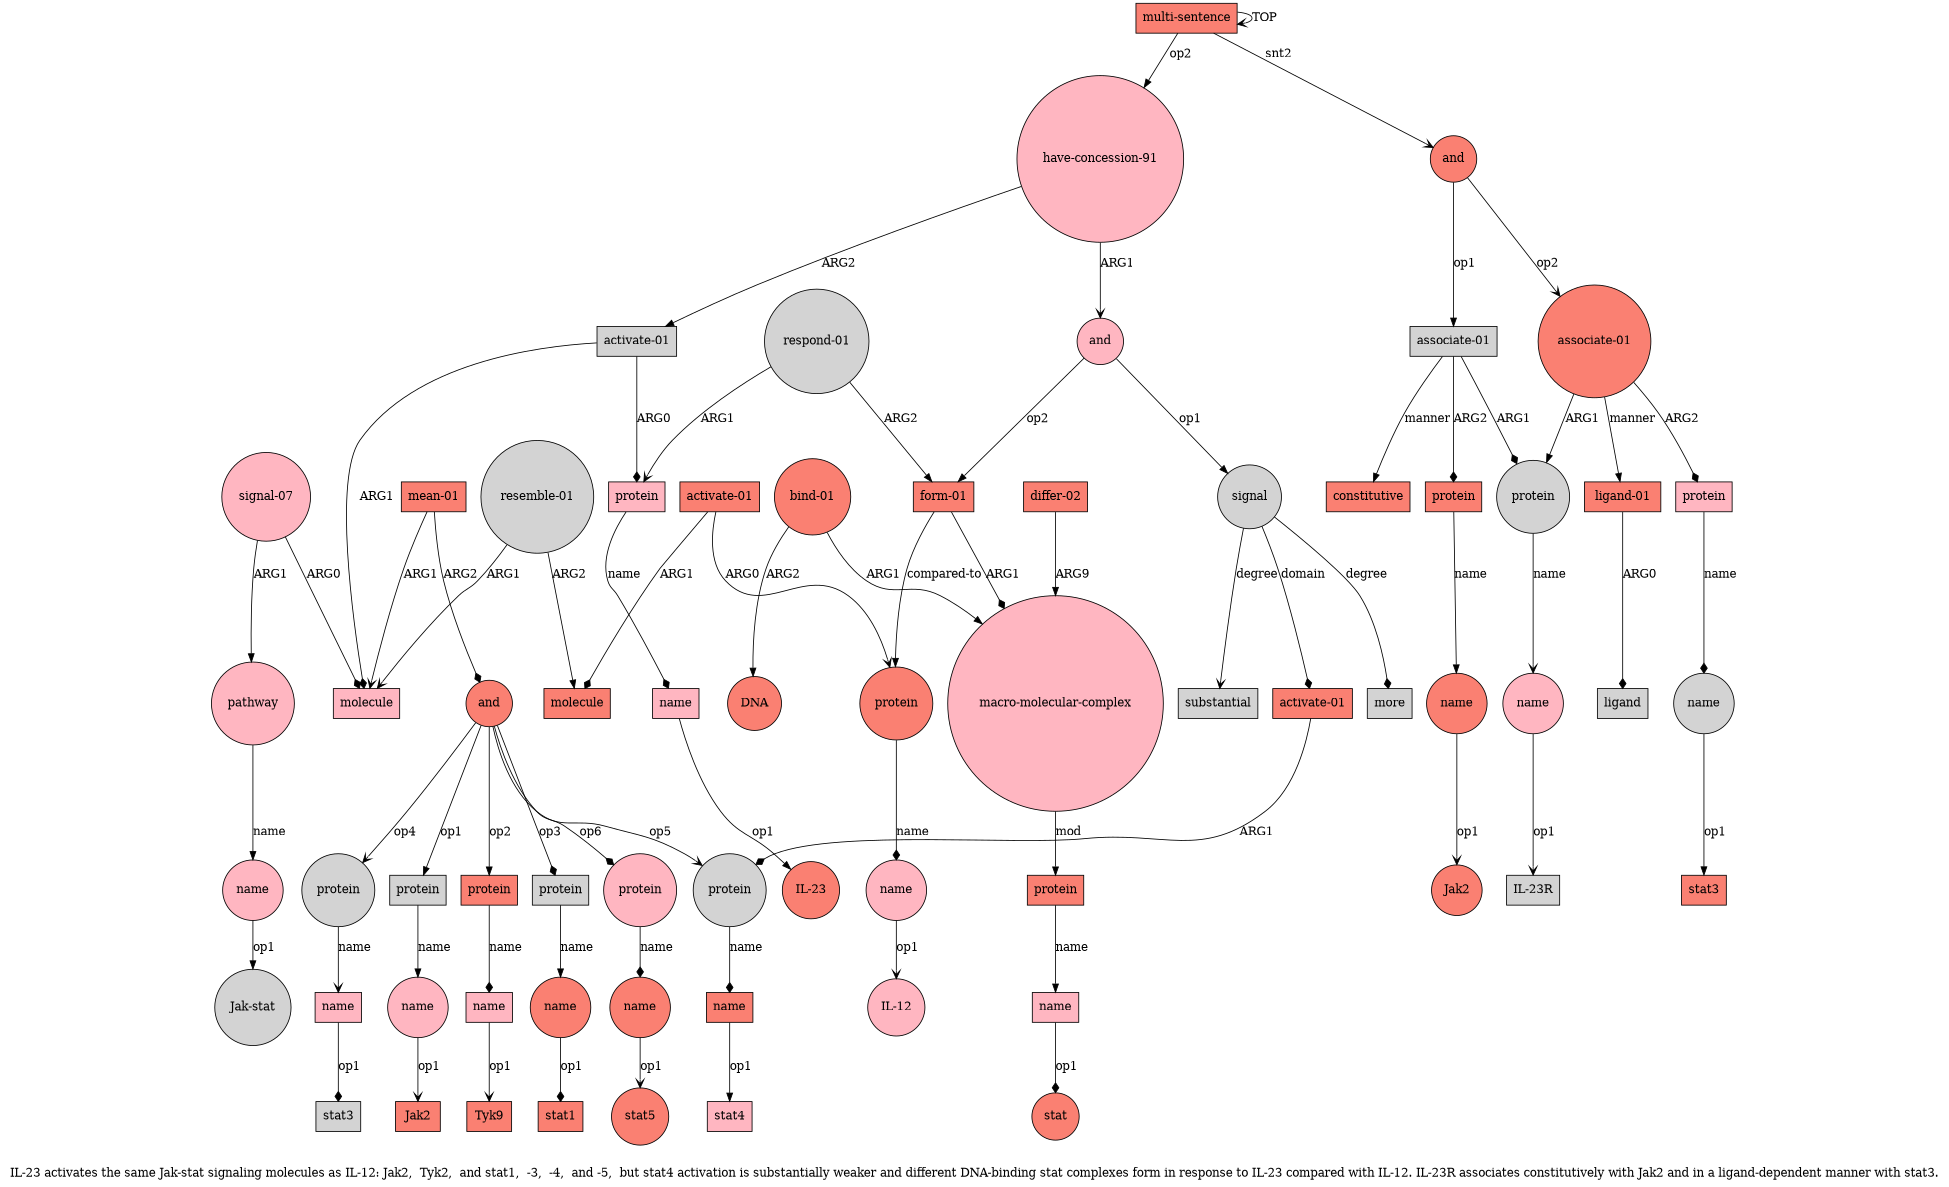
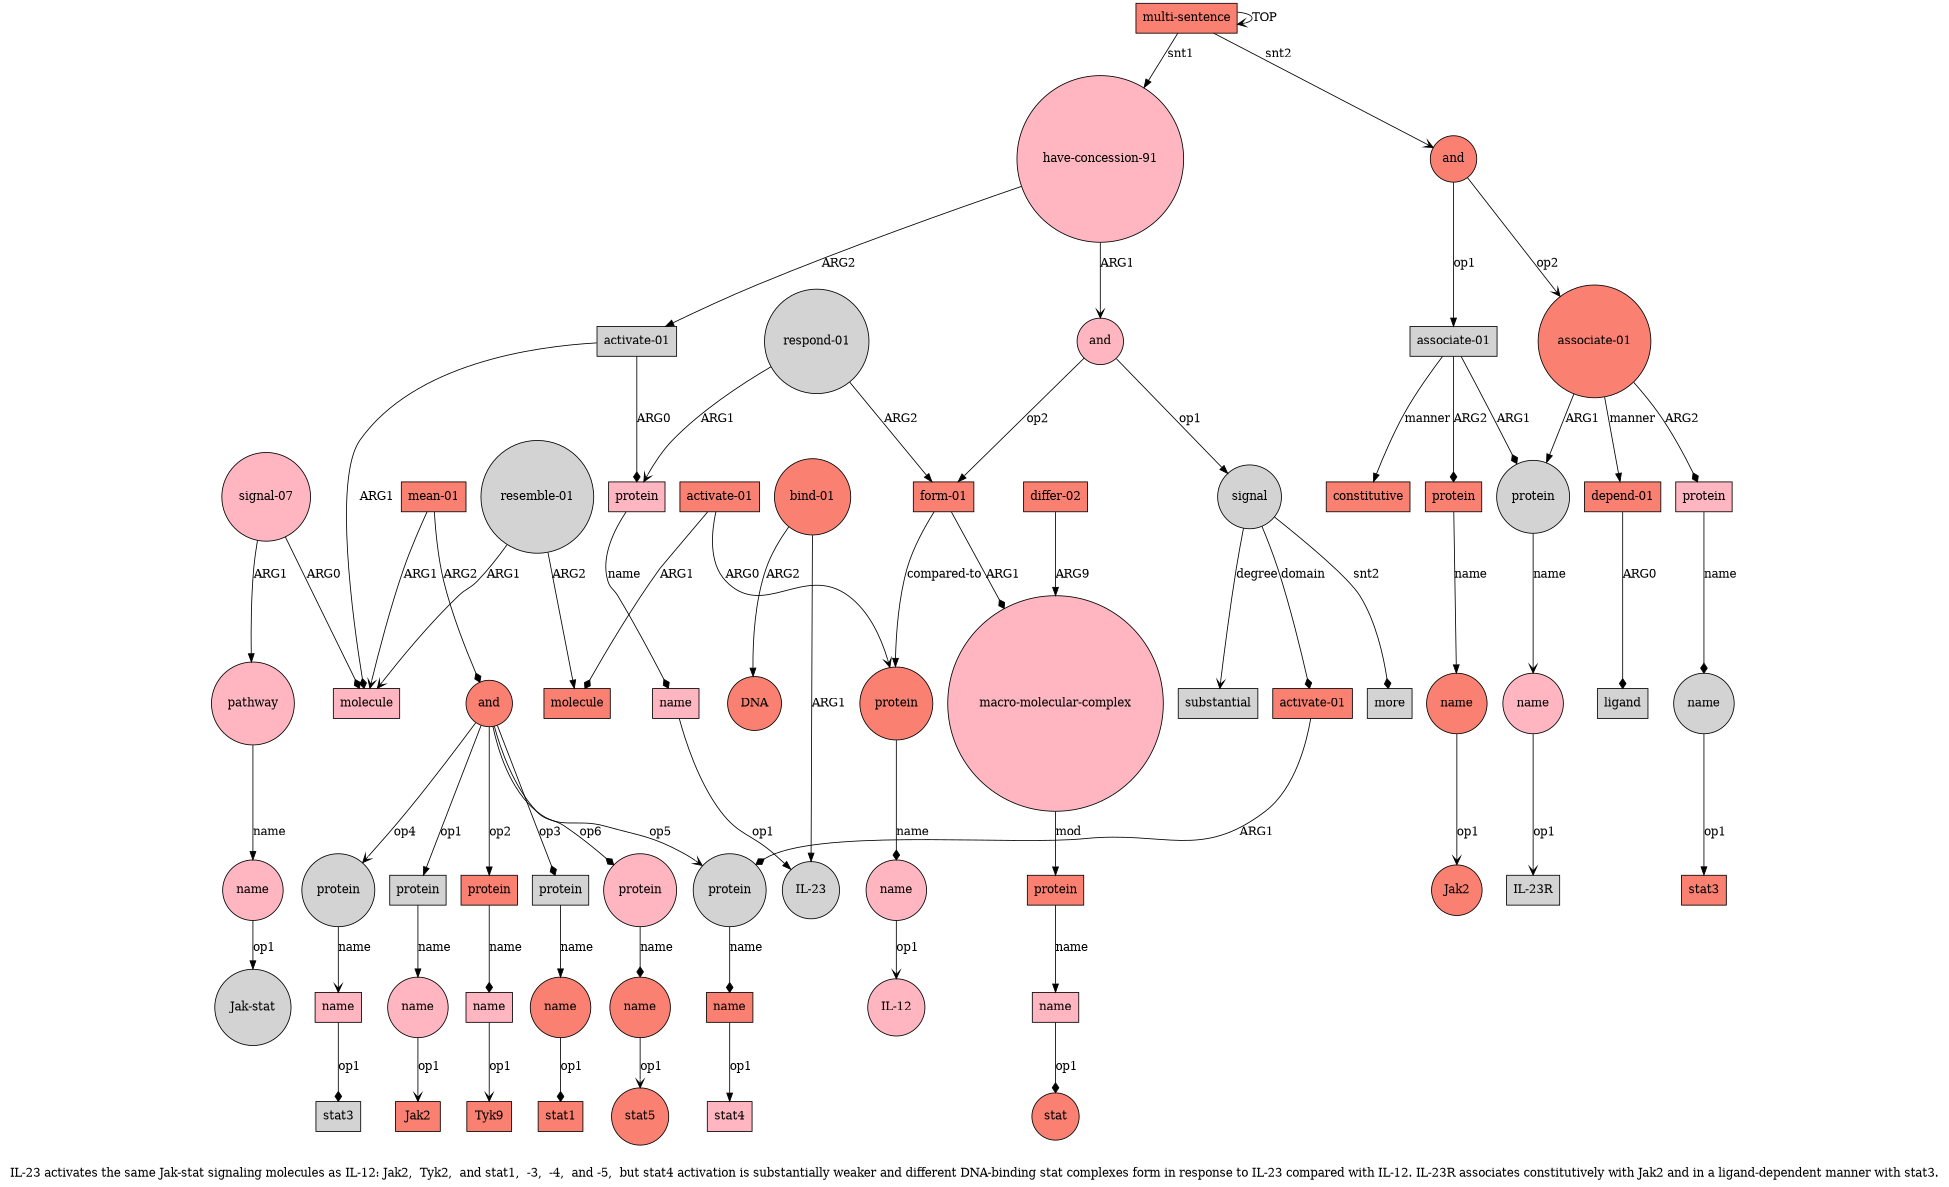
(1181, 54) -> (1181, 54)
(1623, 497) -> (1623, 497)
(1366, 575) -> (1366, 575)
(893, 590) -> (812, 694)
(811, 890) -> (811, 890)
